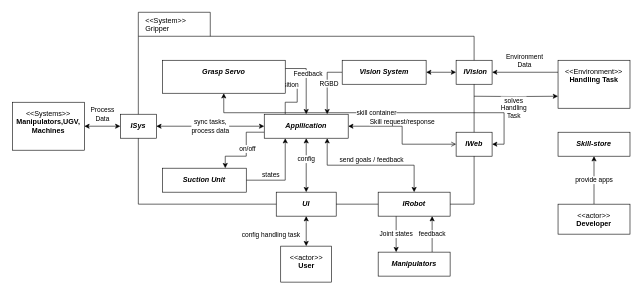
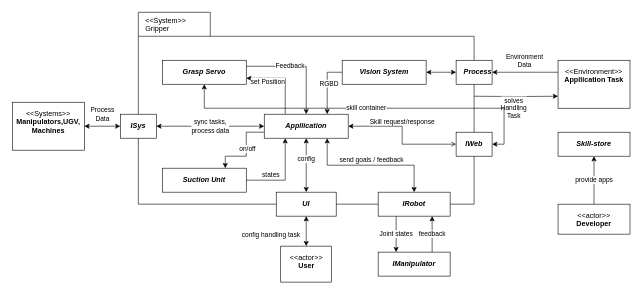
(474, 60) -> (474, 60)
(594, 60) -> (594, 60)
(224, 77) -> (204, 72)
(414, 252) -> (414, 252)
